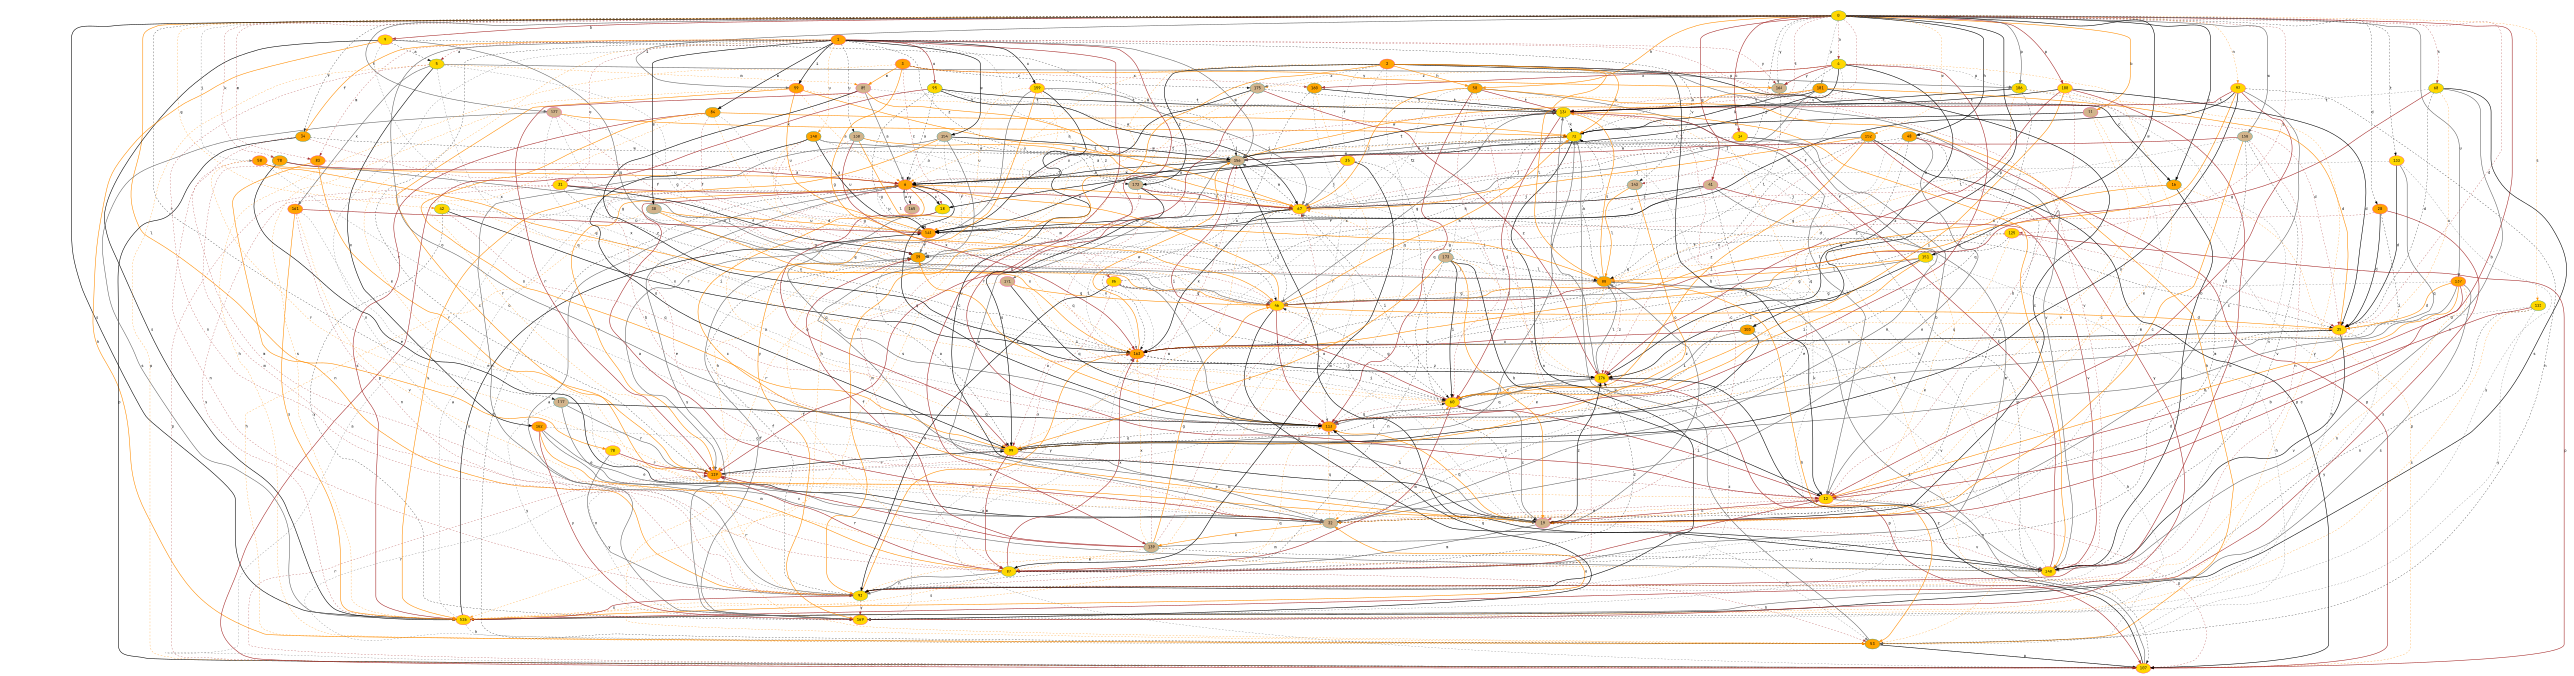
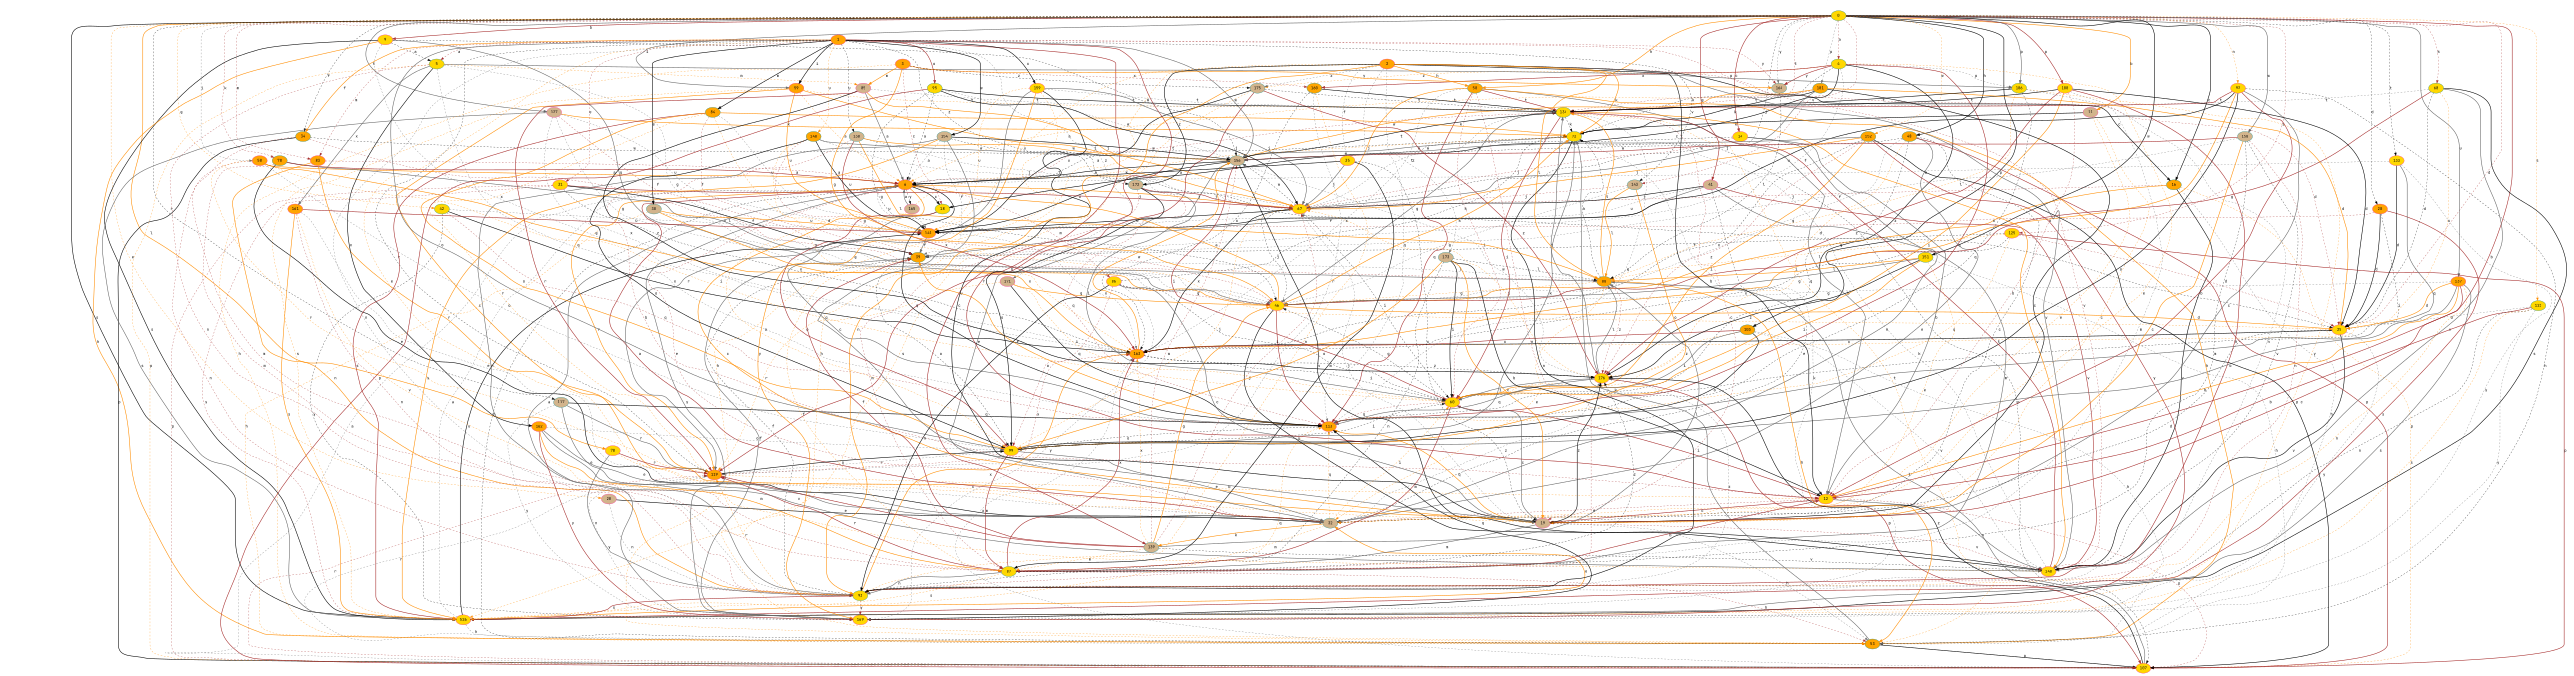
(1126, 358) -> (1126, 358)
none -> (609, 499)
